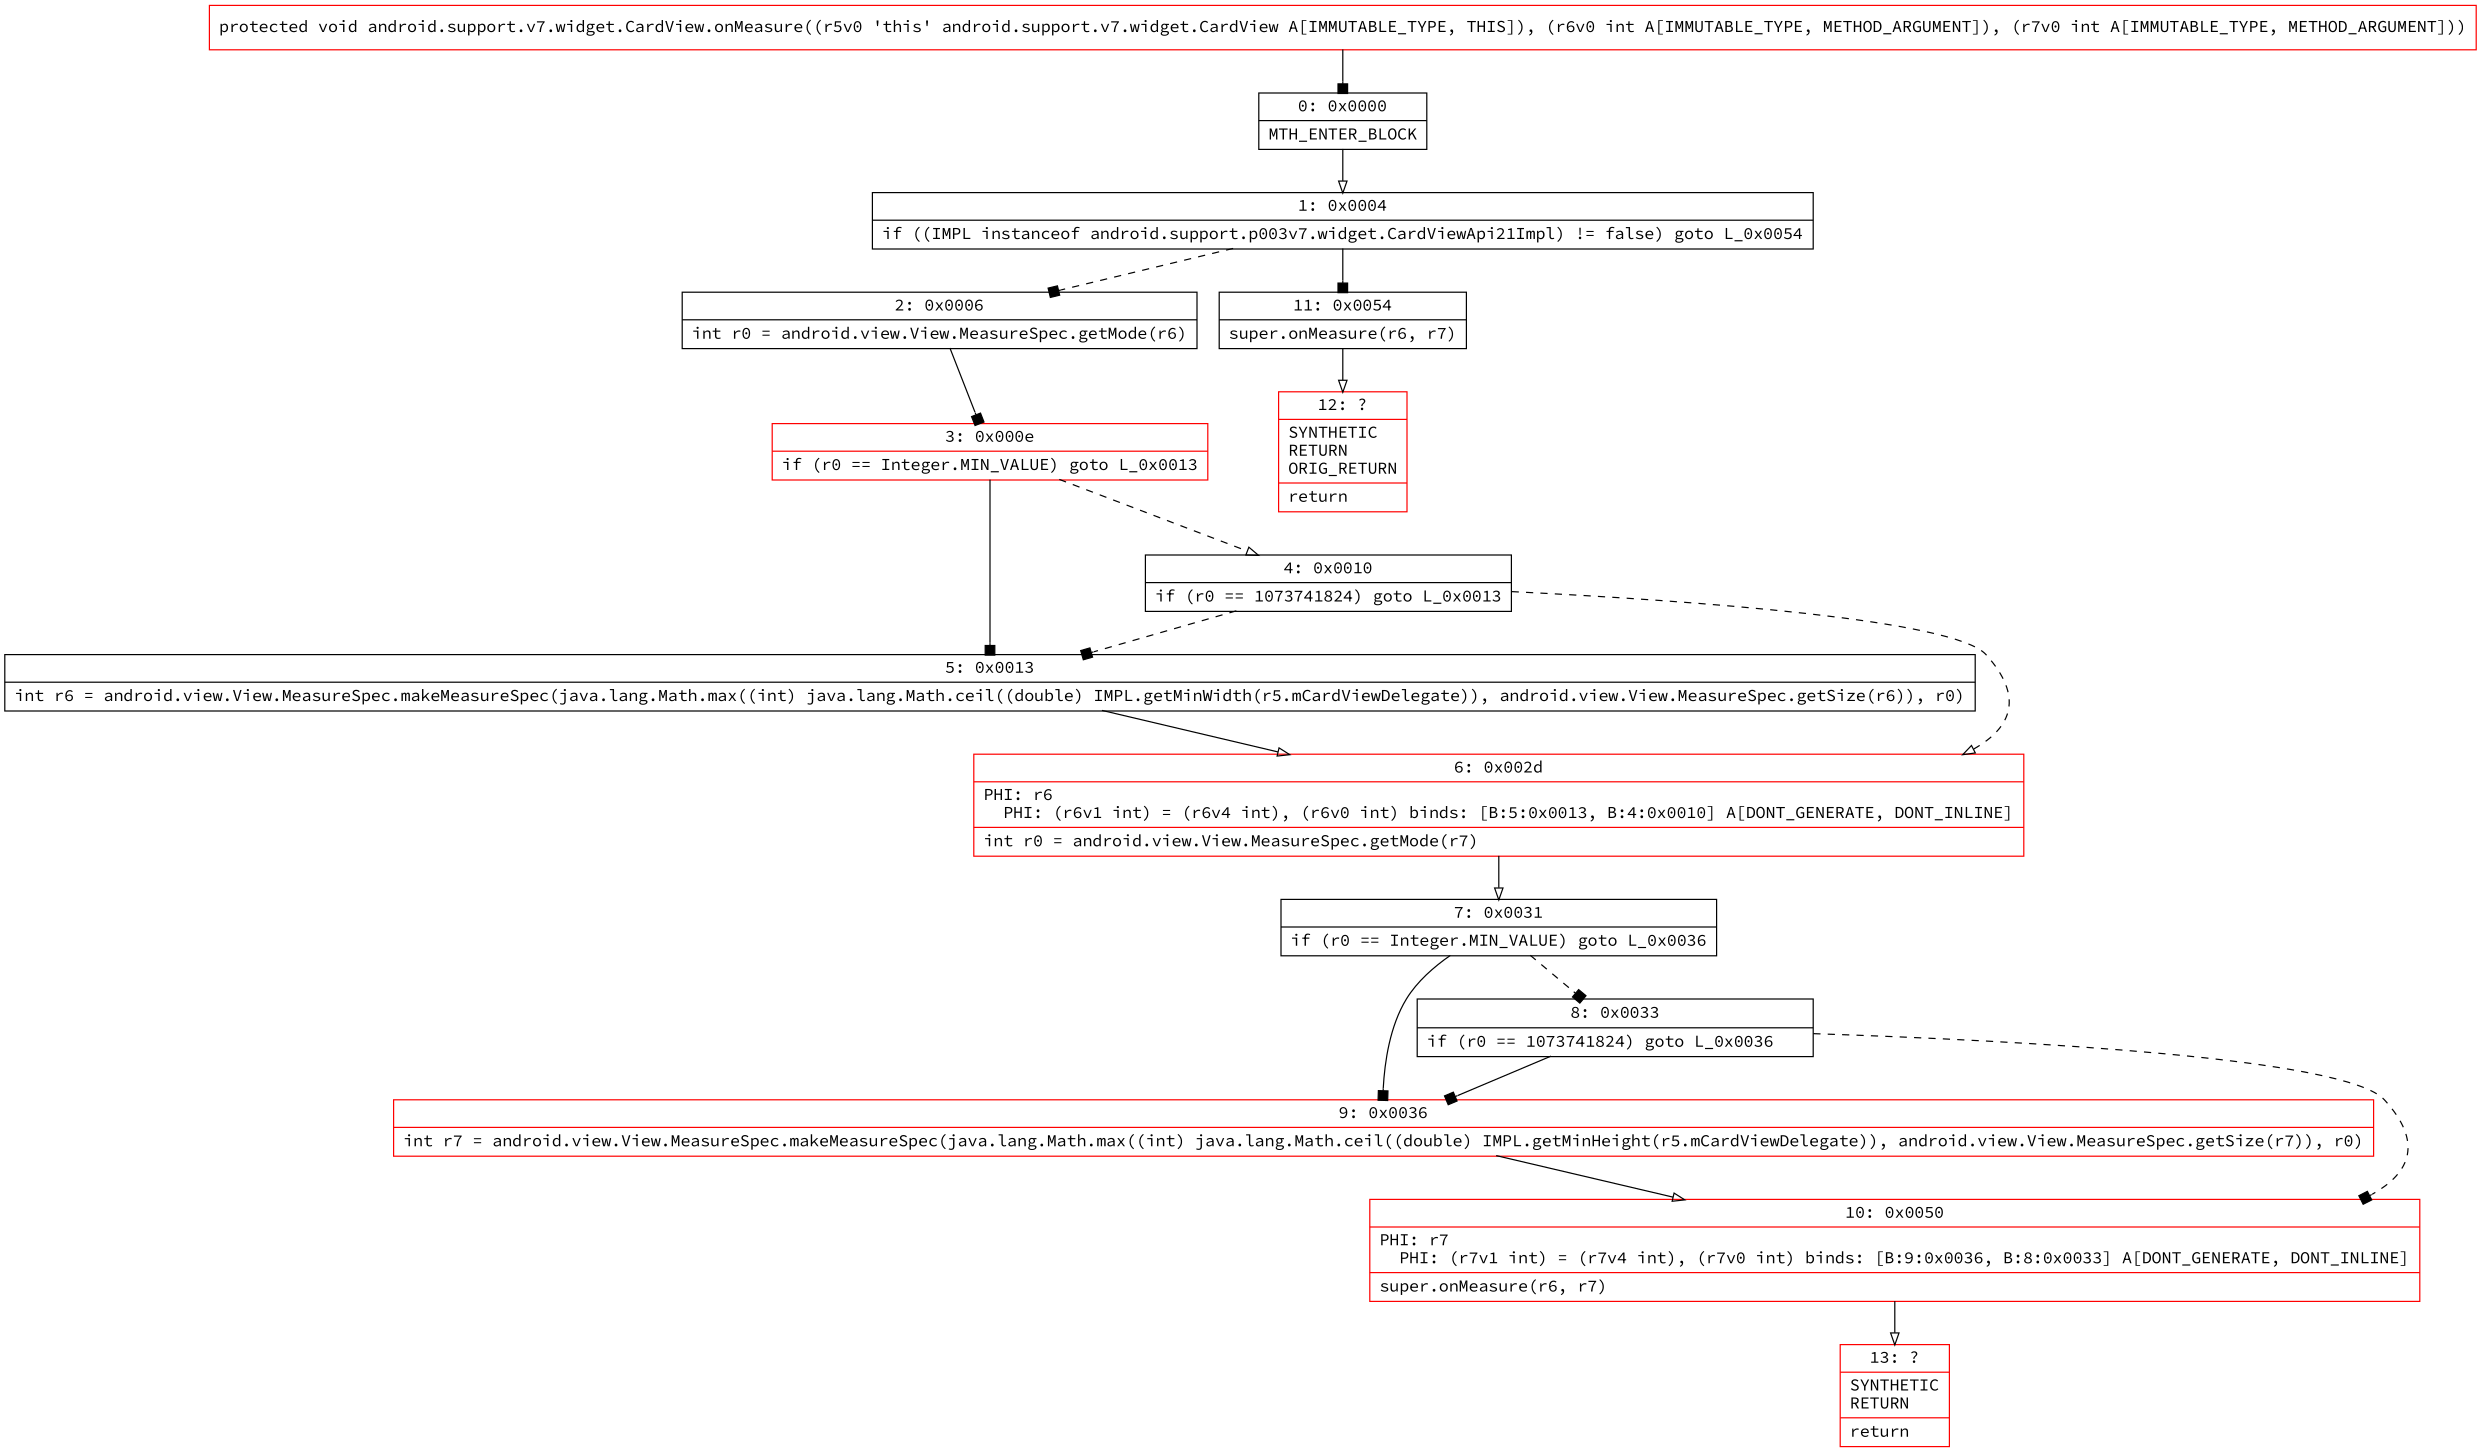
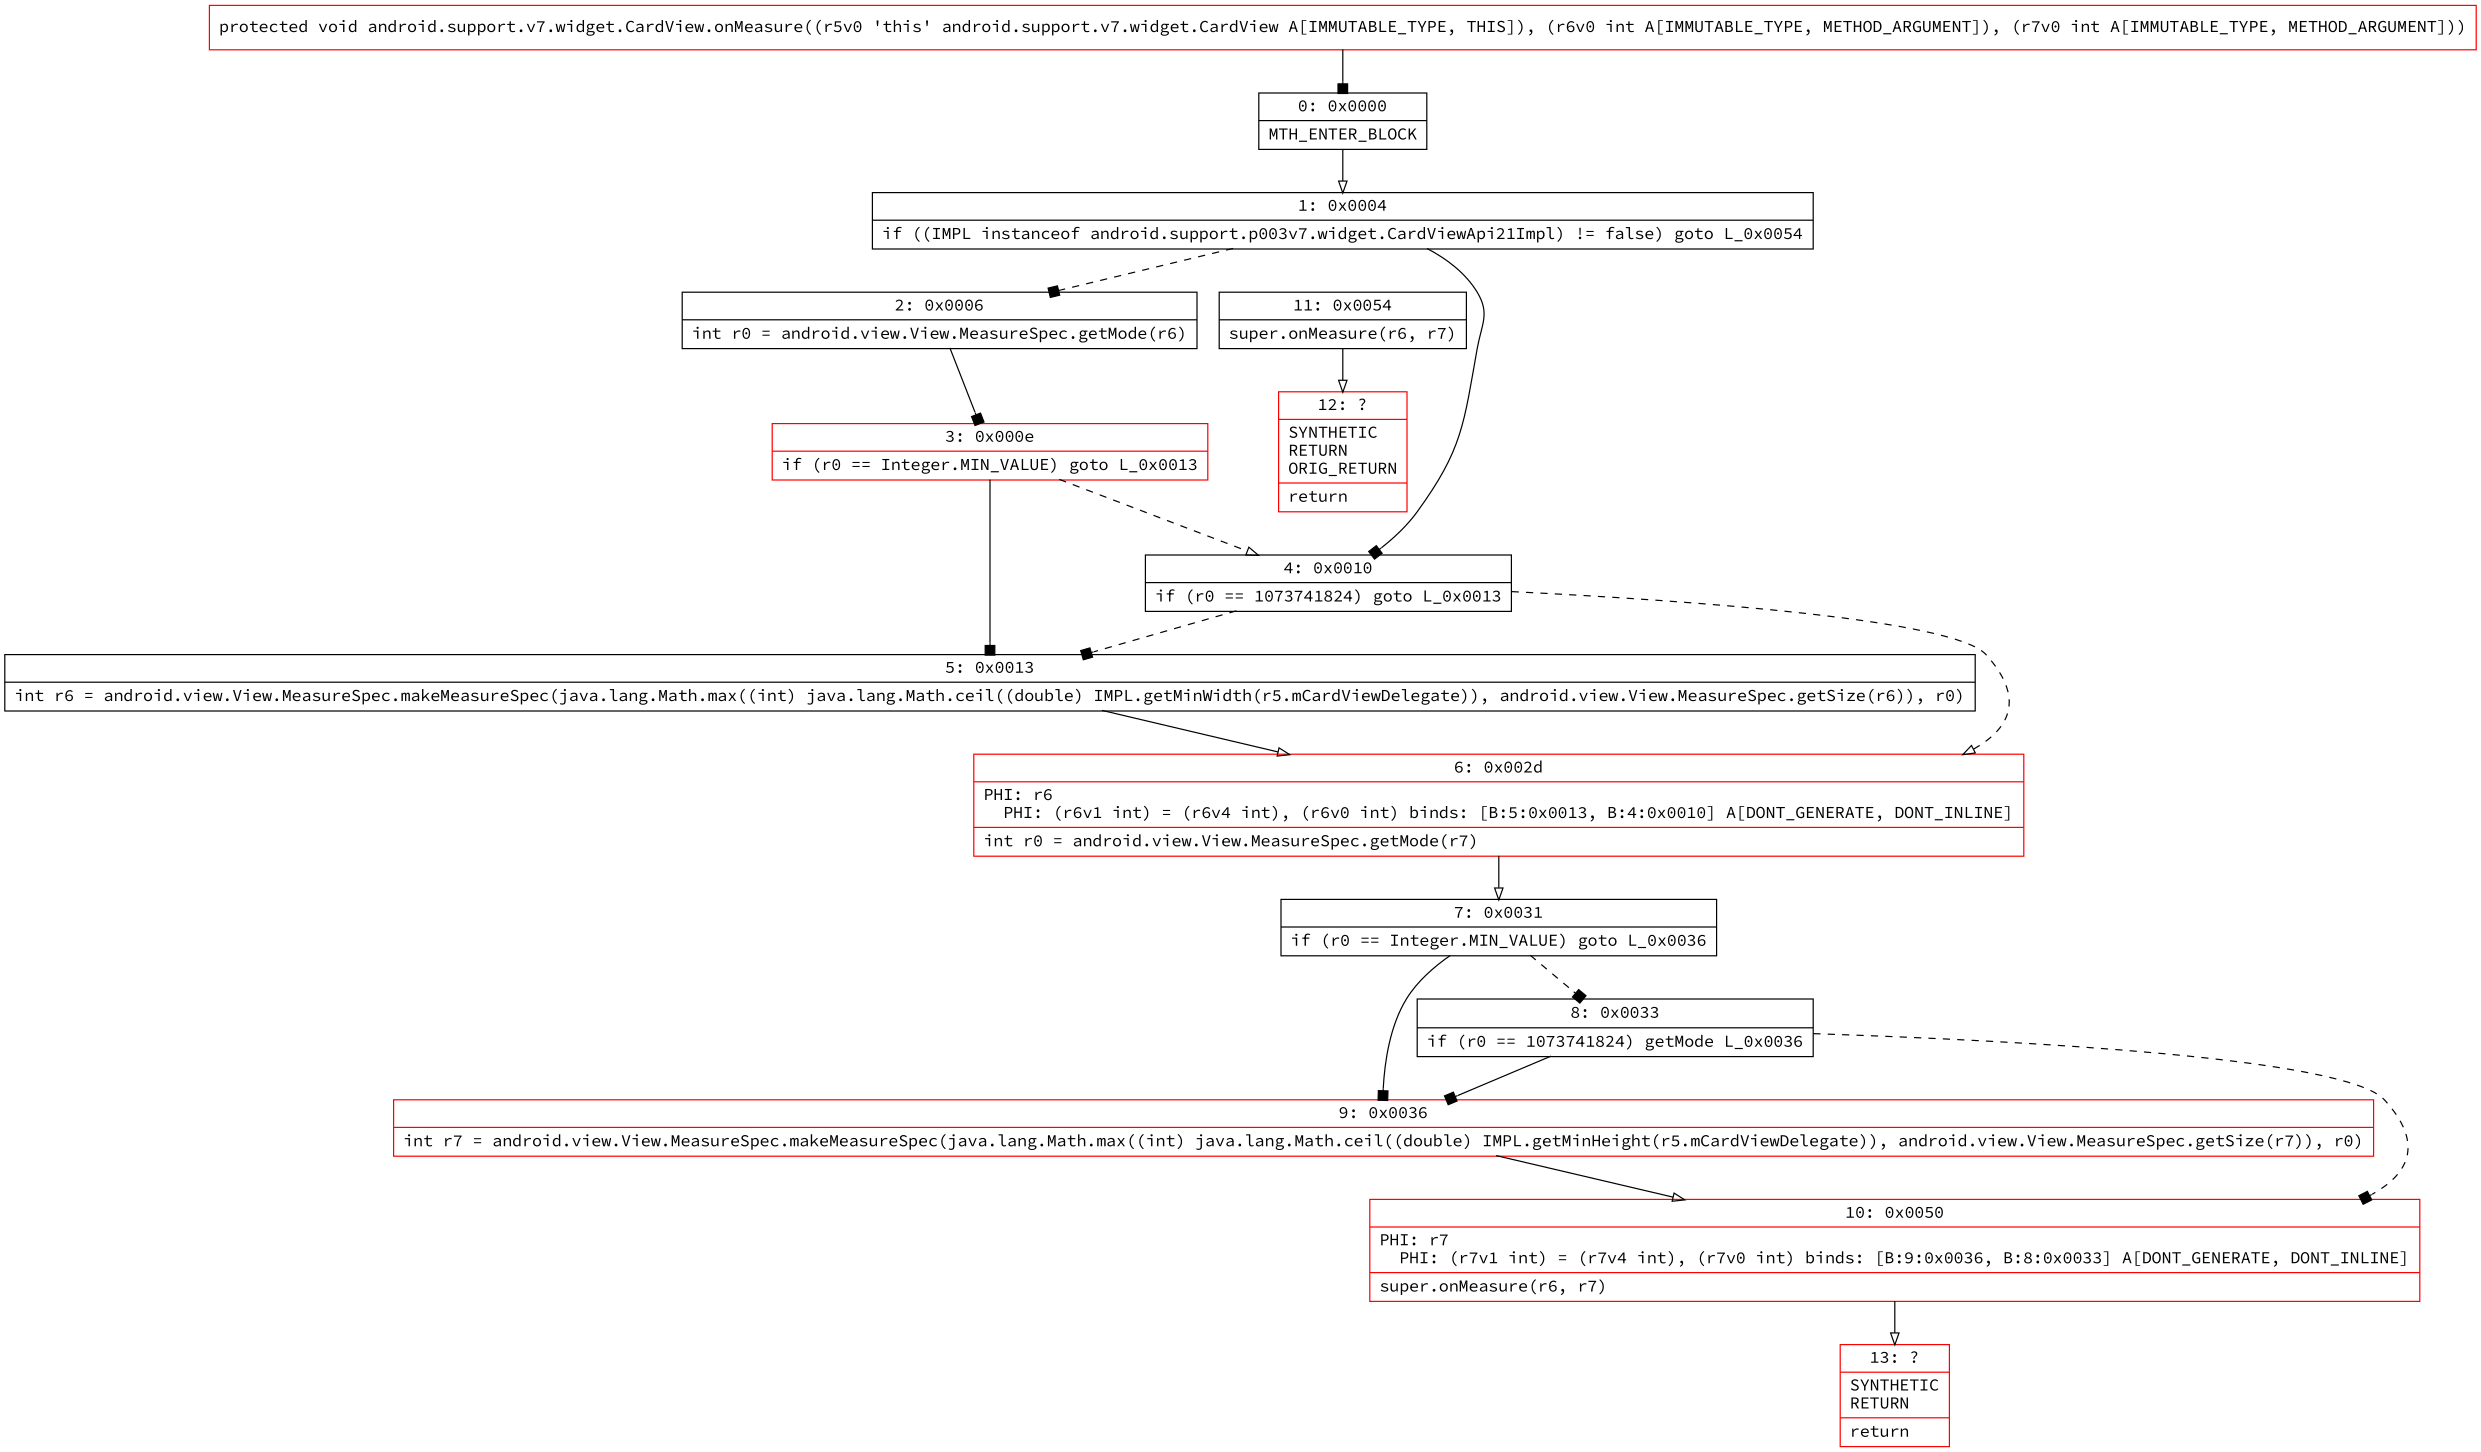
(1343, 265) -> (1468, 398)
(1600, 1042) -> (1615, 1042)
